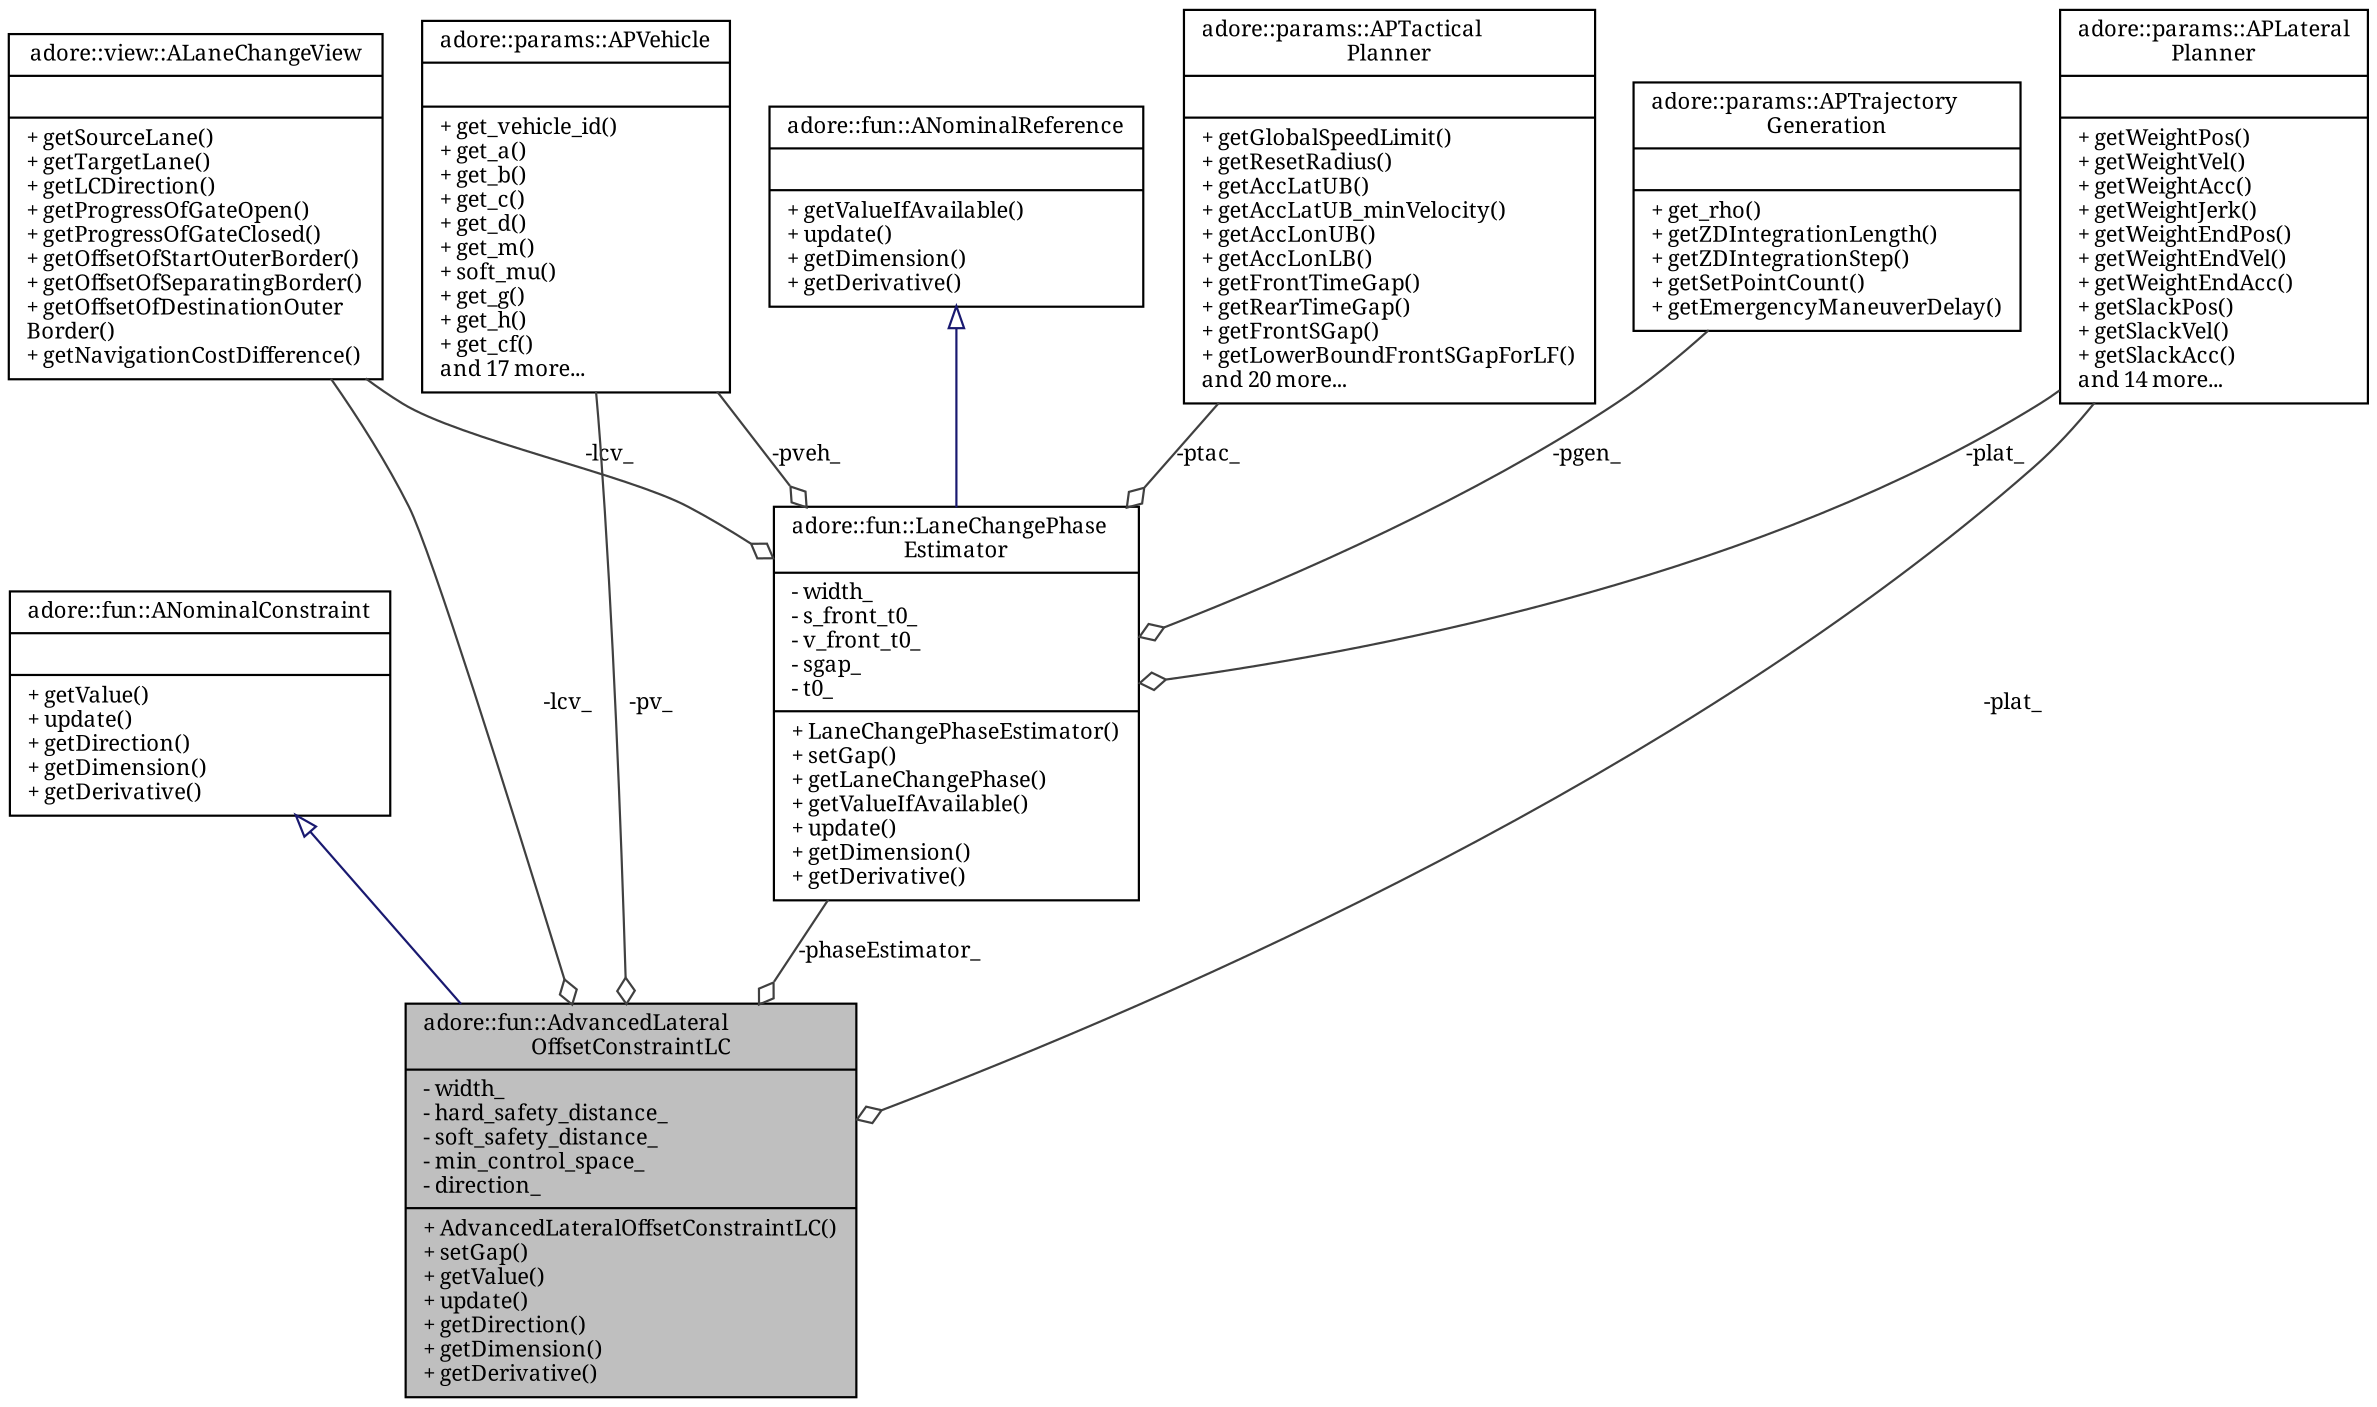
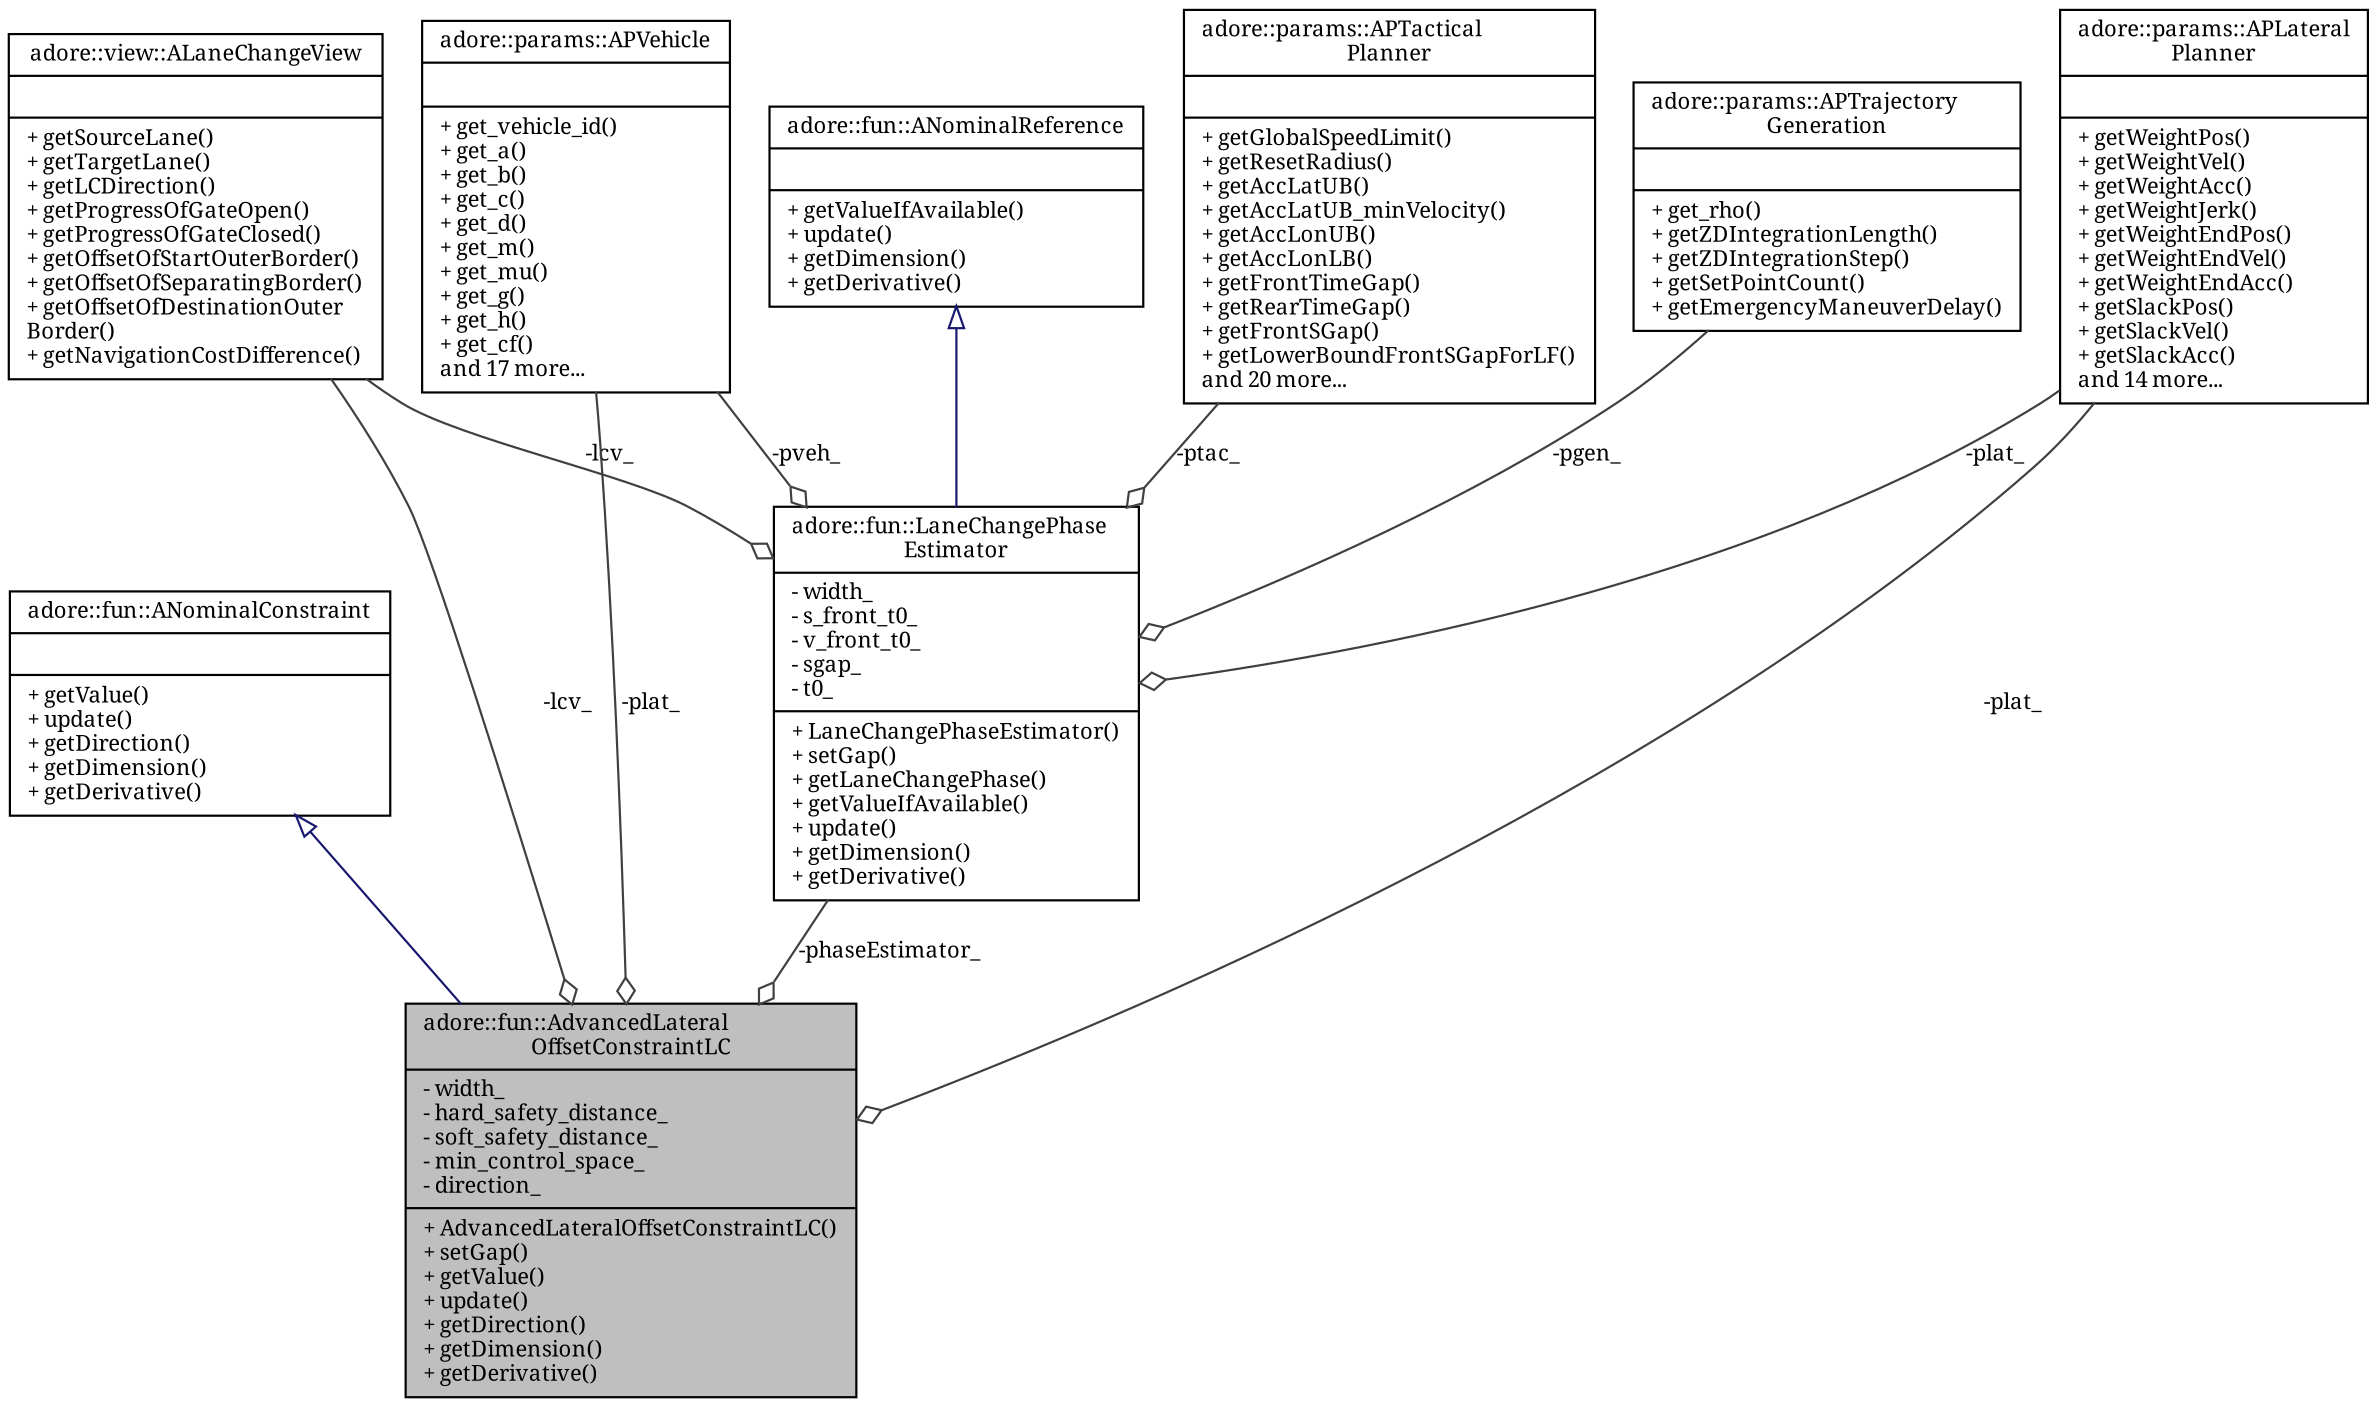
(499, 273) -> (495, 273)
(649, 704) -> (649, 704)
